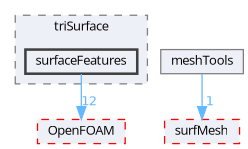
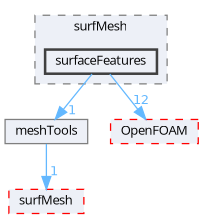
(81, 27) -> (101, 27)
none -> (78, 92)
